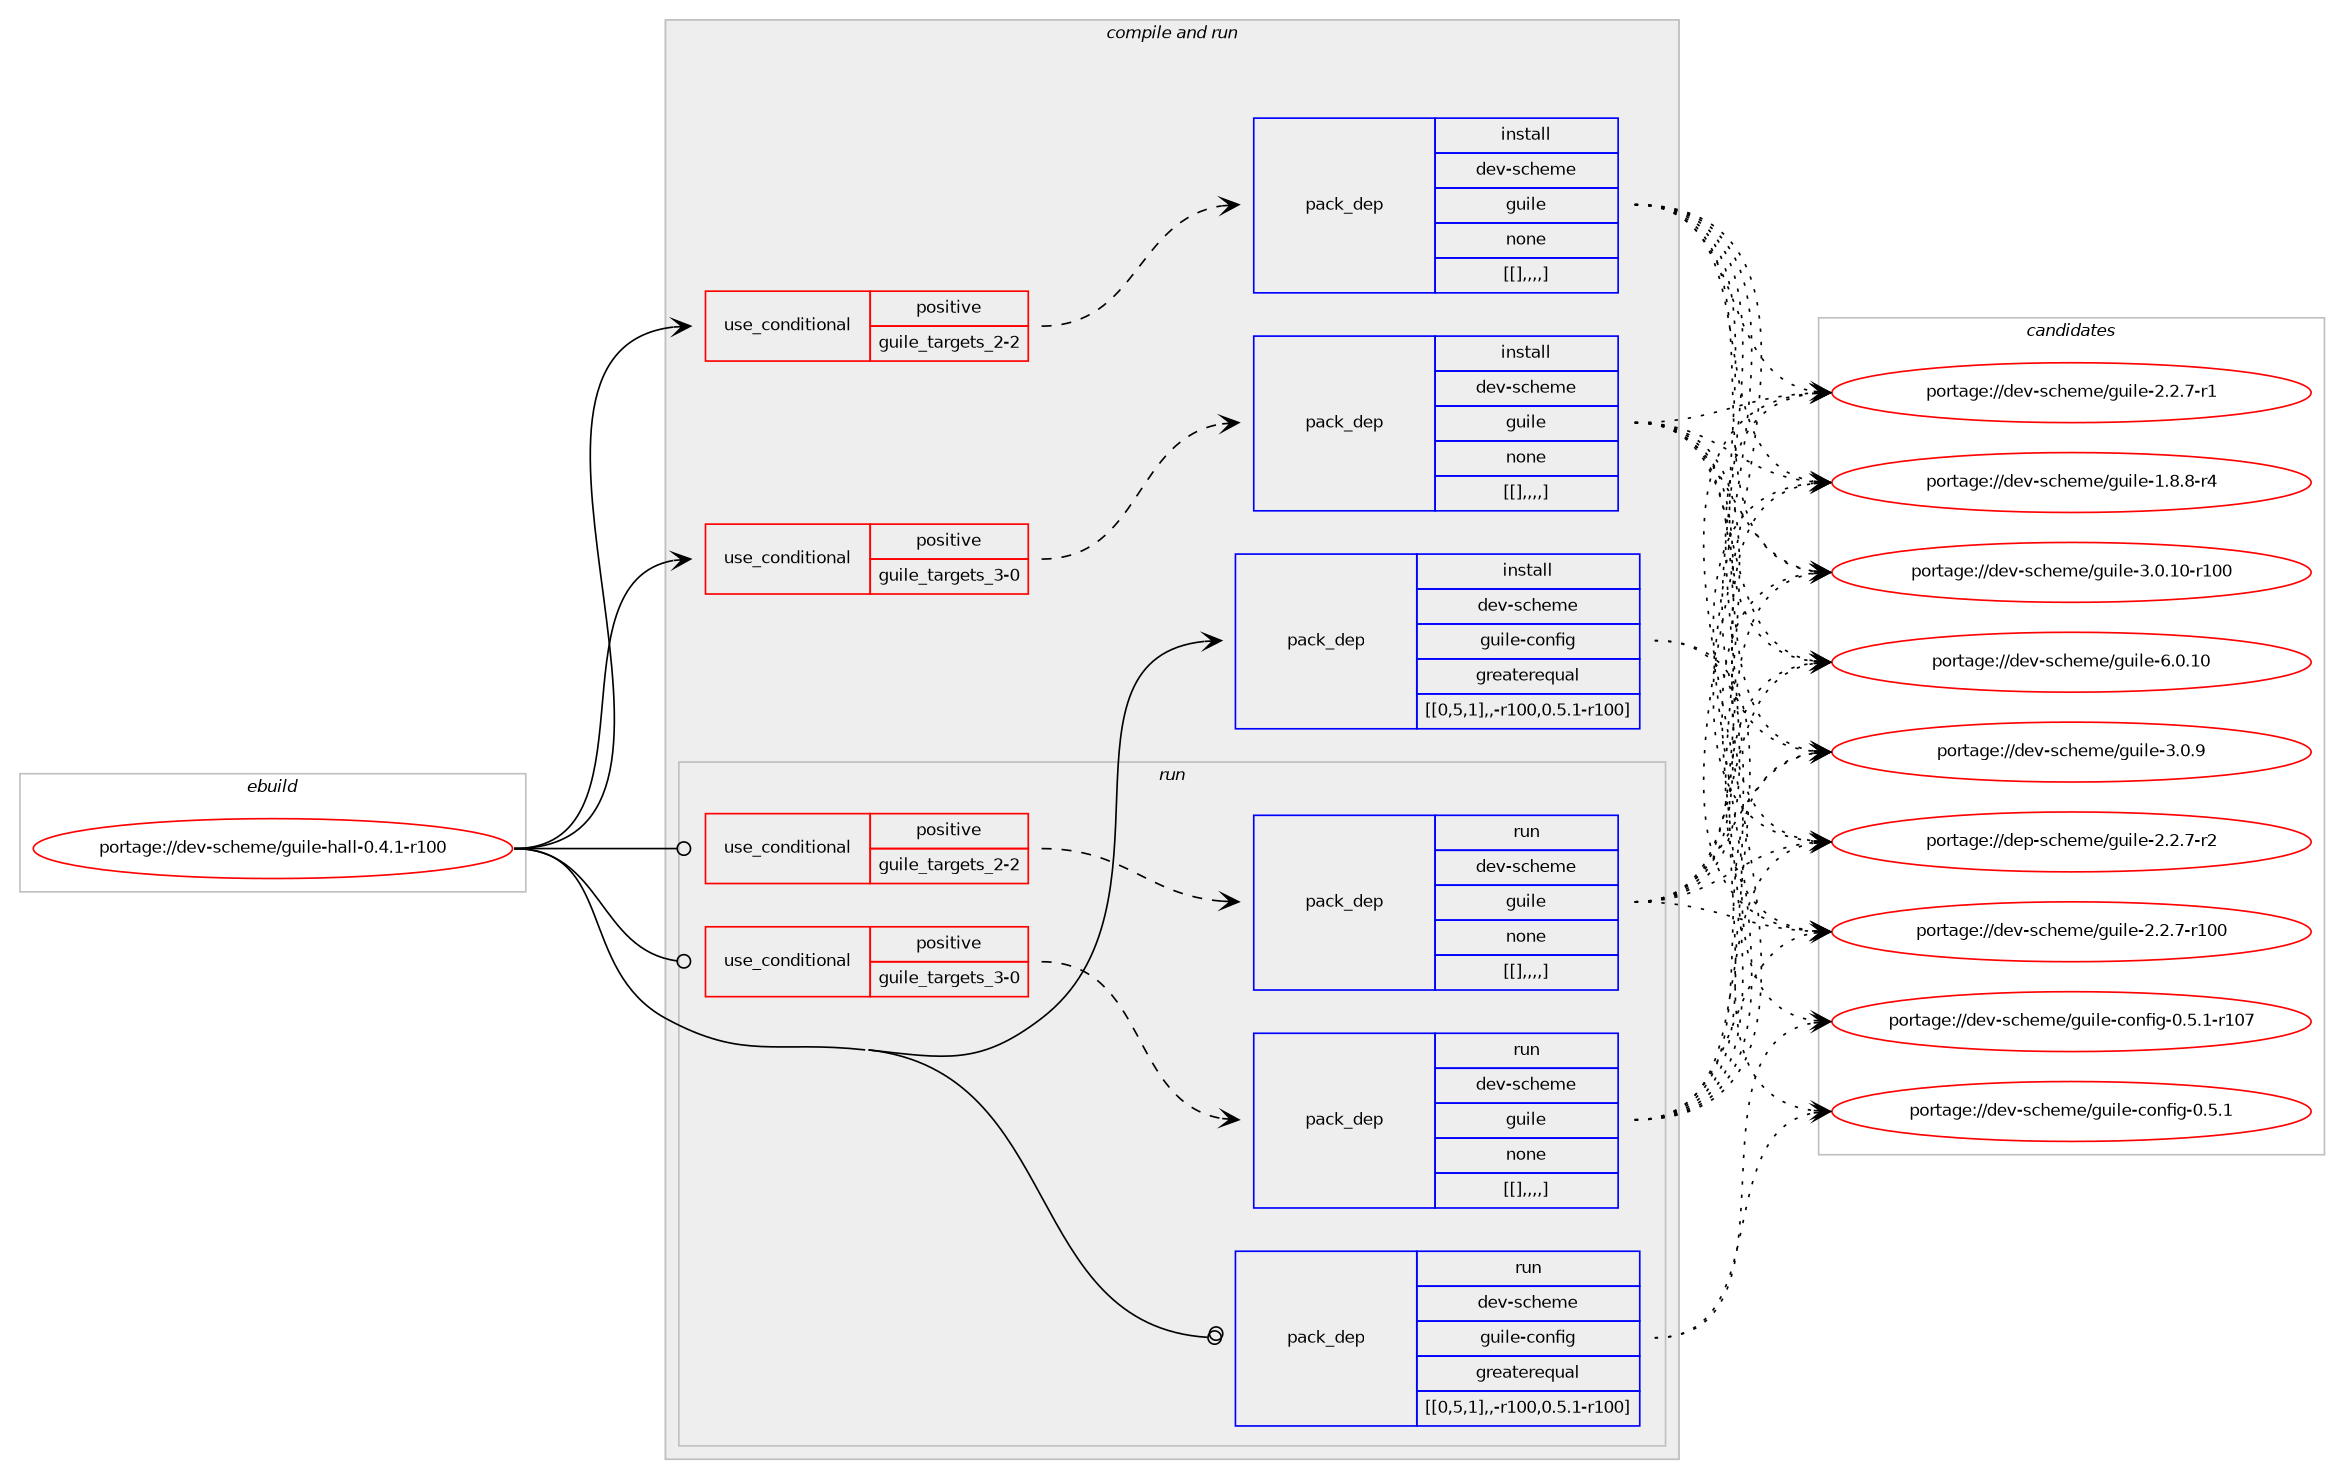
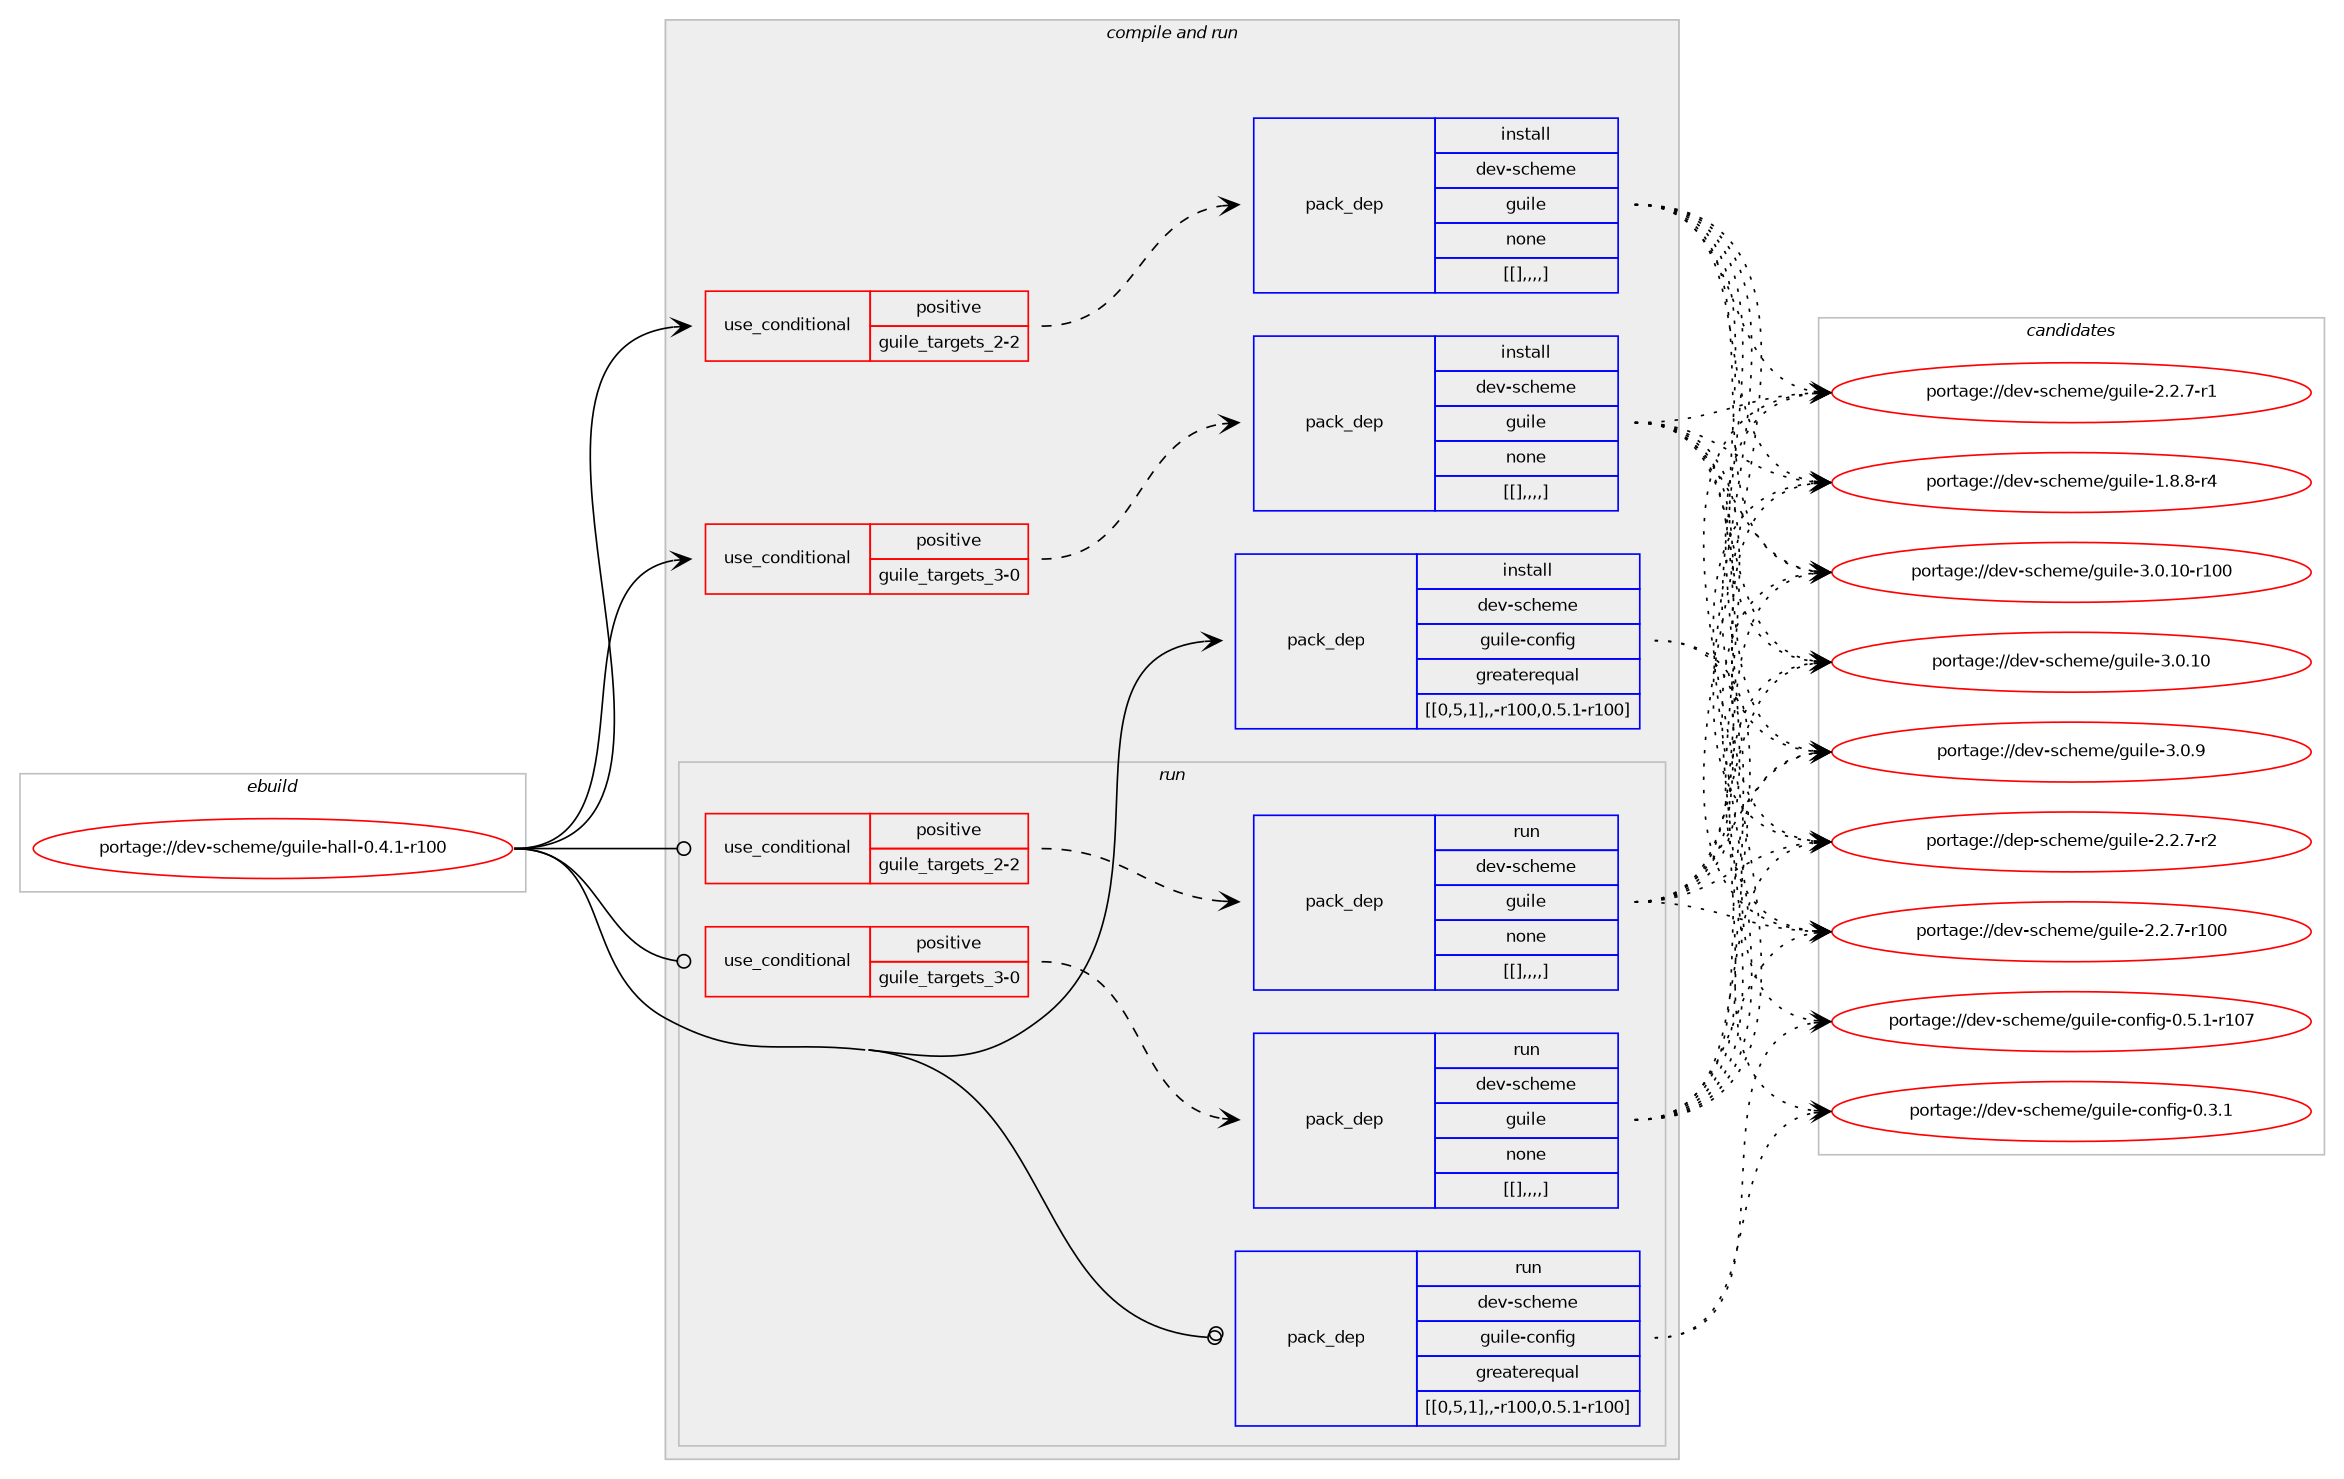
(2072, 662) -> (2072, 662)
(2072, 1111) -> (2072, 1111)
